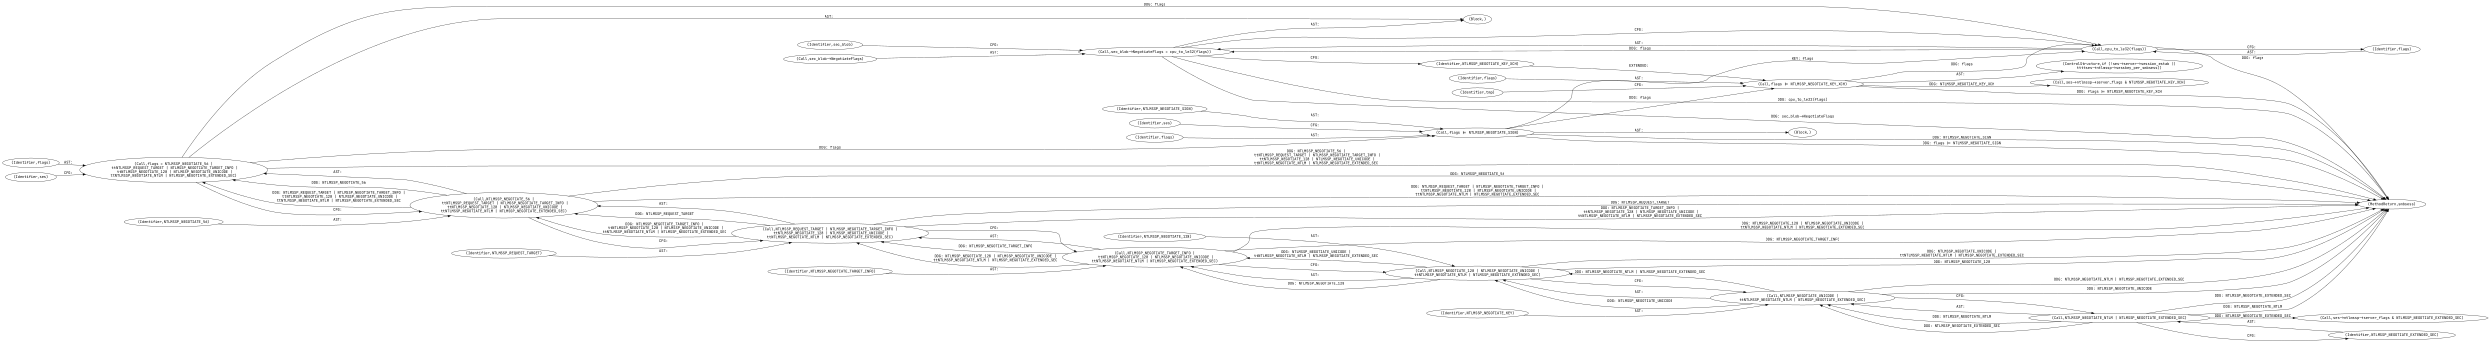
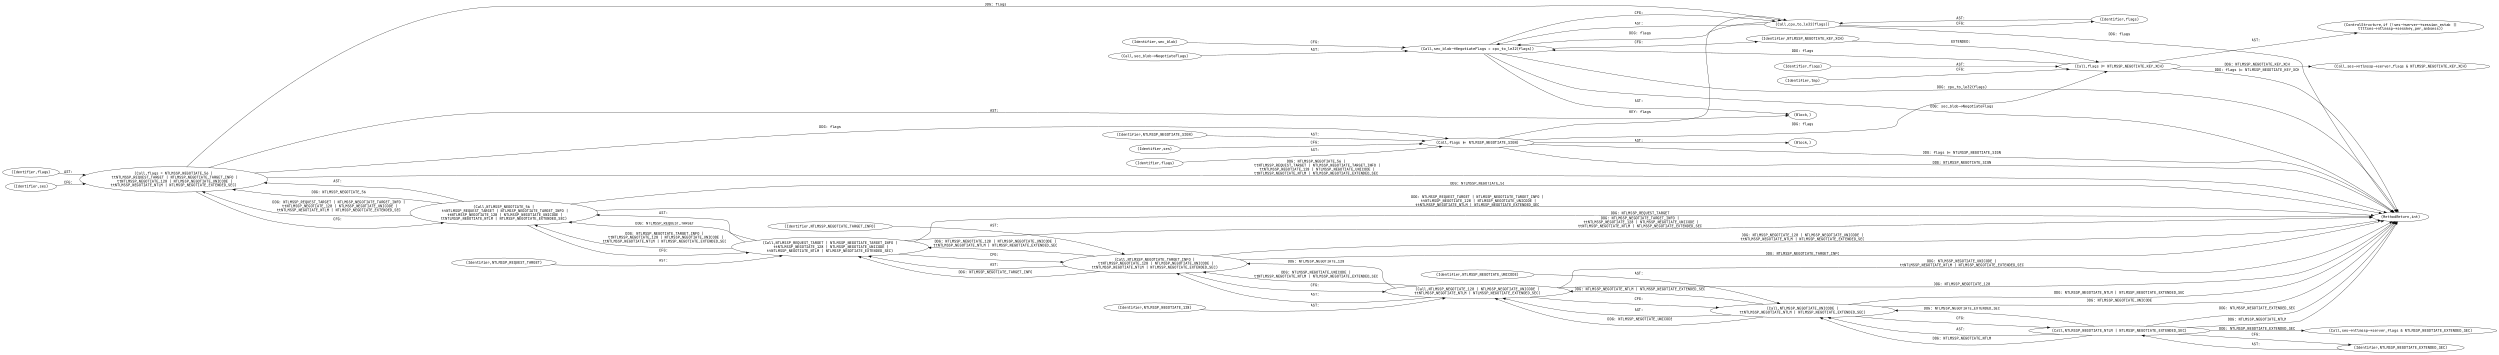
(1974, 71) -> (1813, 55)
(2392, 204) -> (2401, 217)
(174, 222) -> none
(1477, 313) -> (1477, 275)
